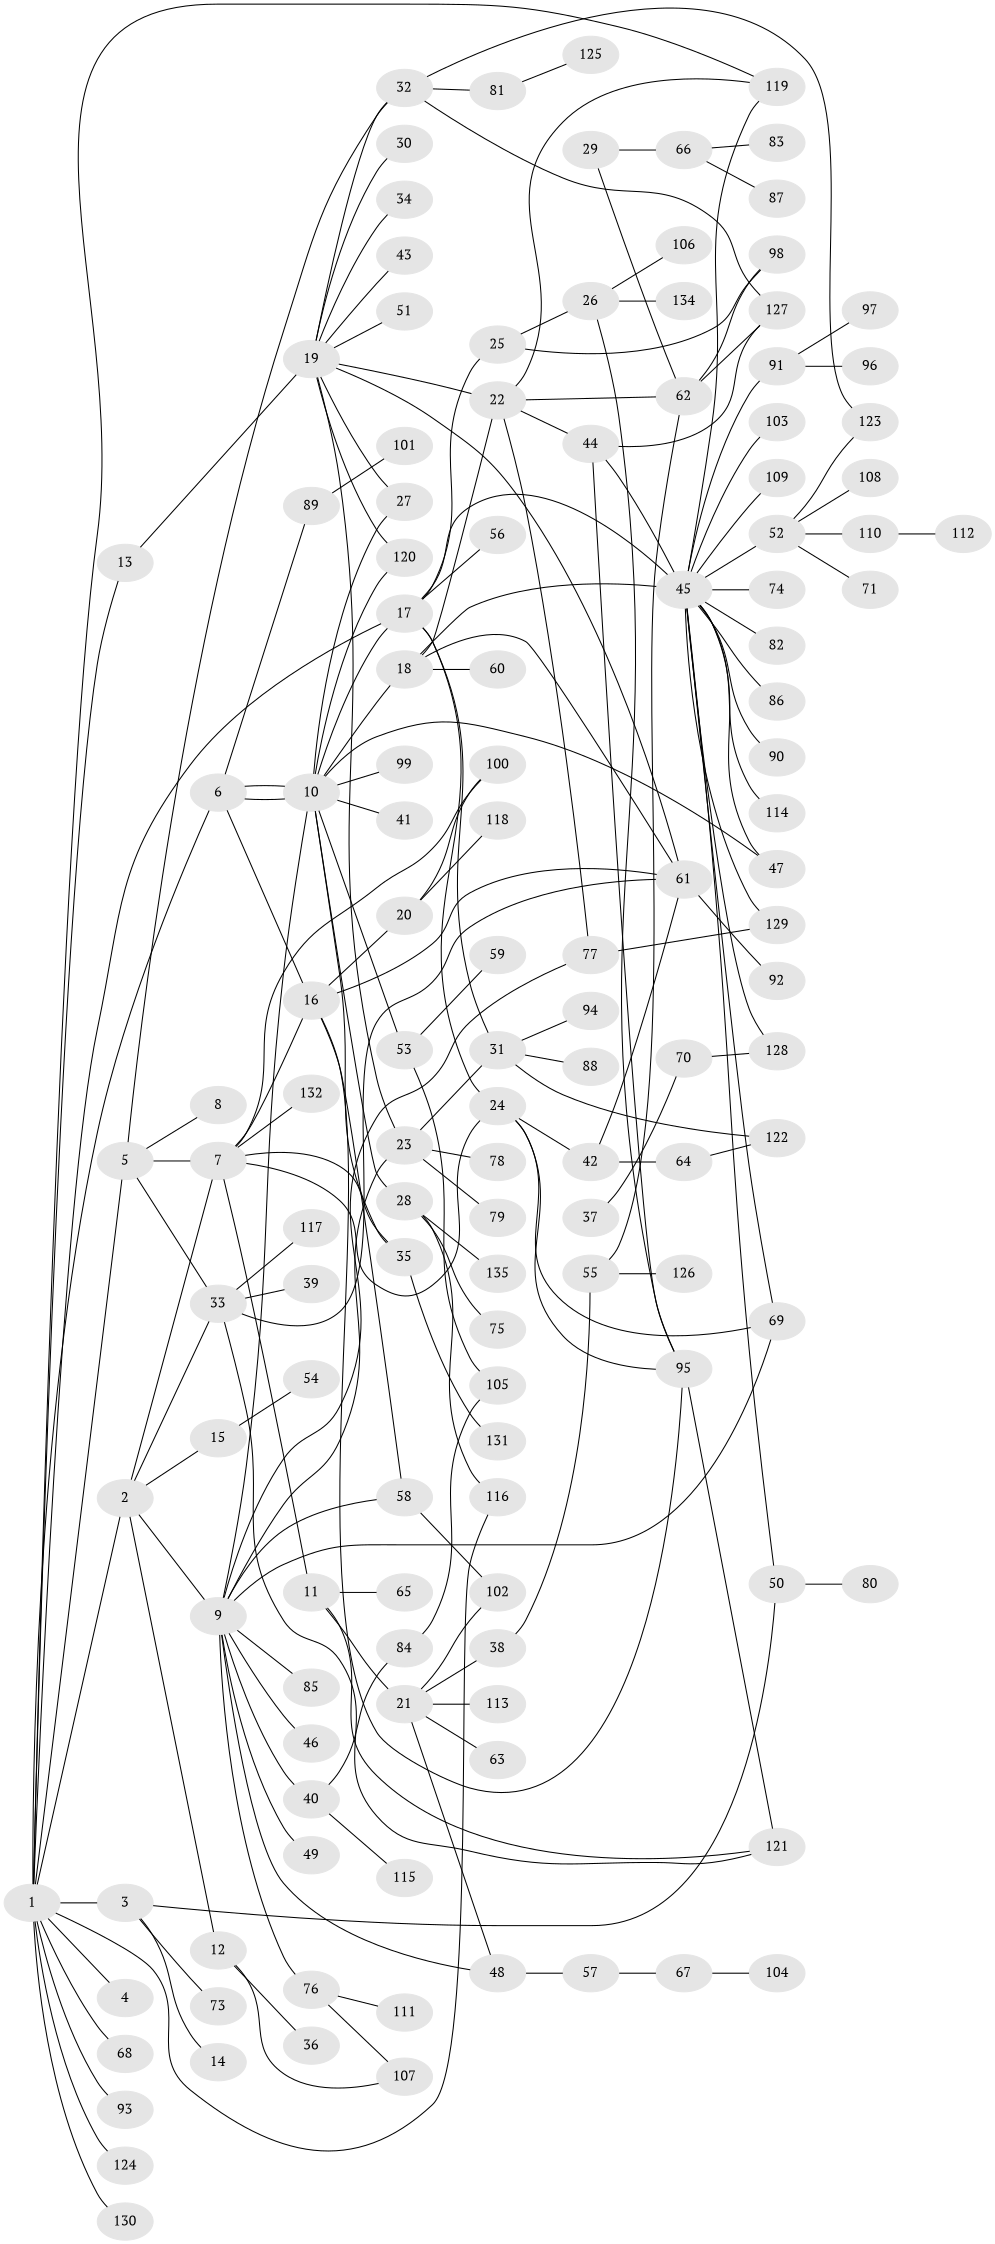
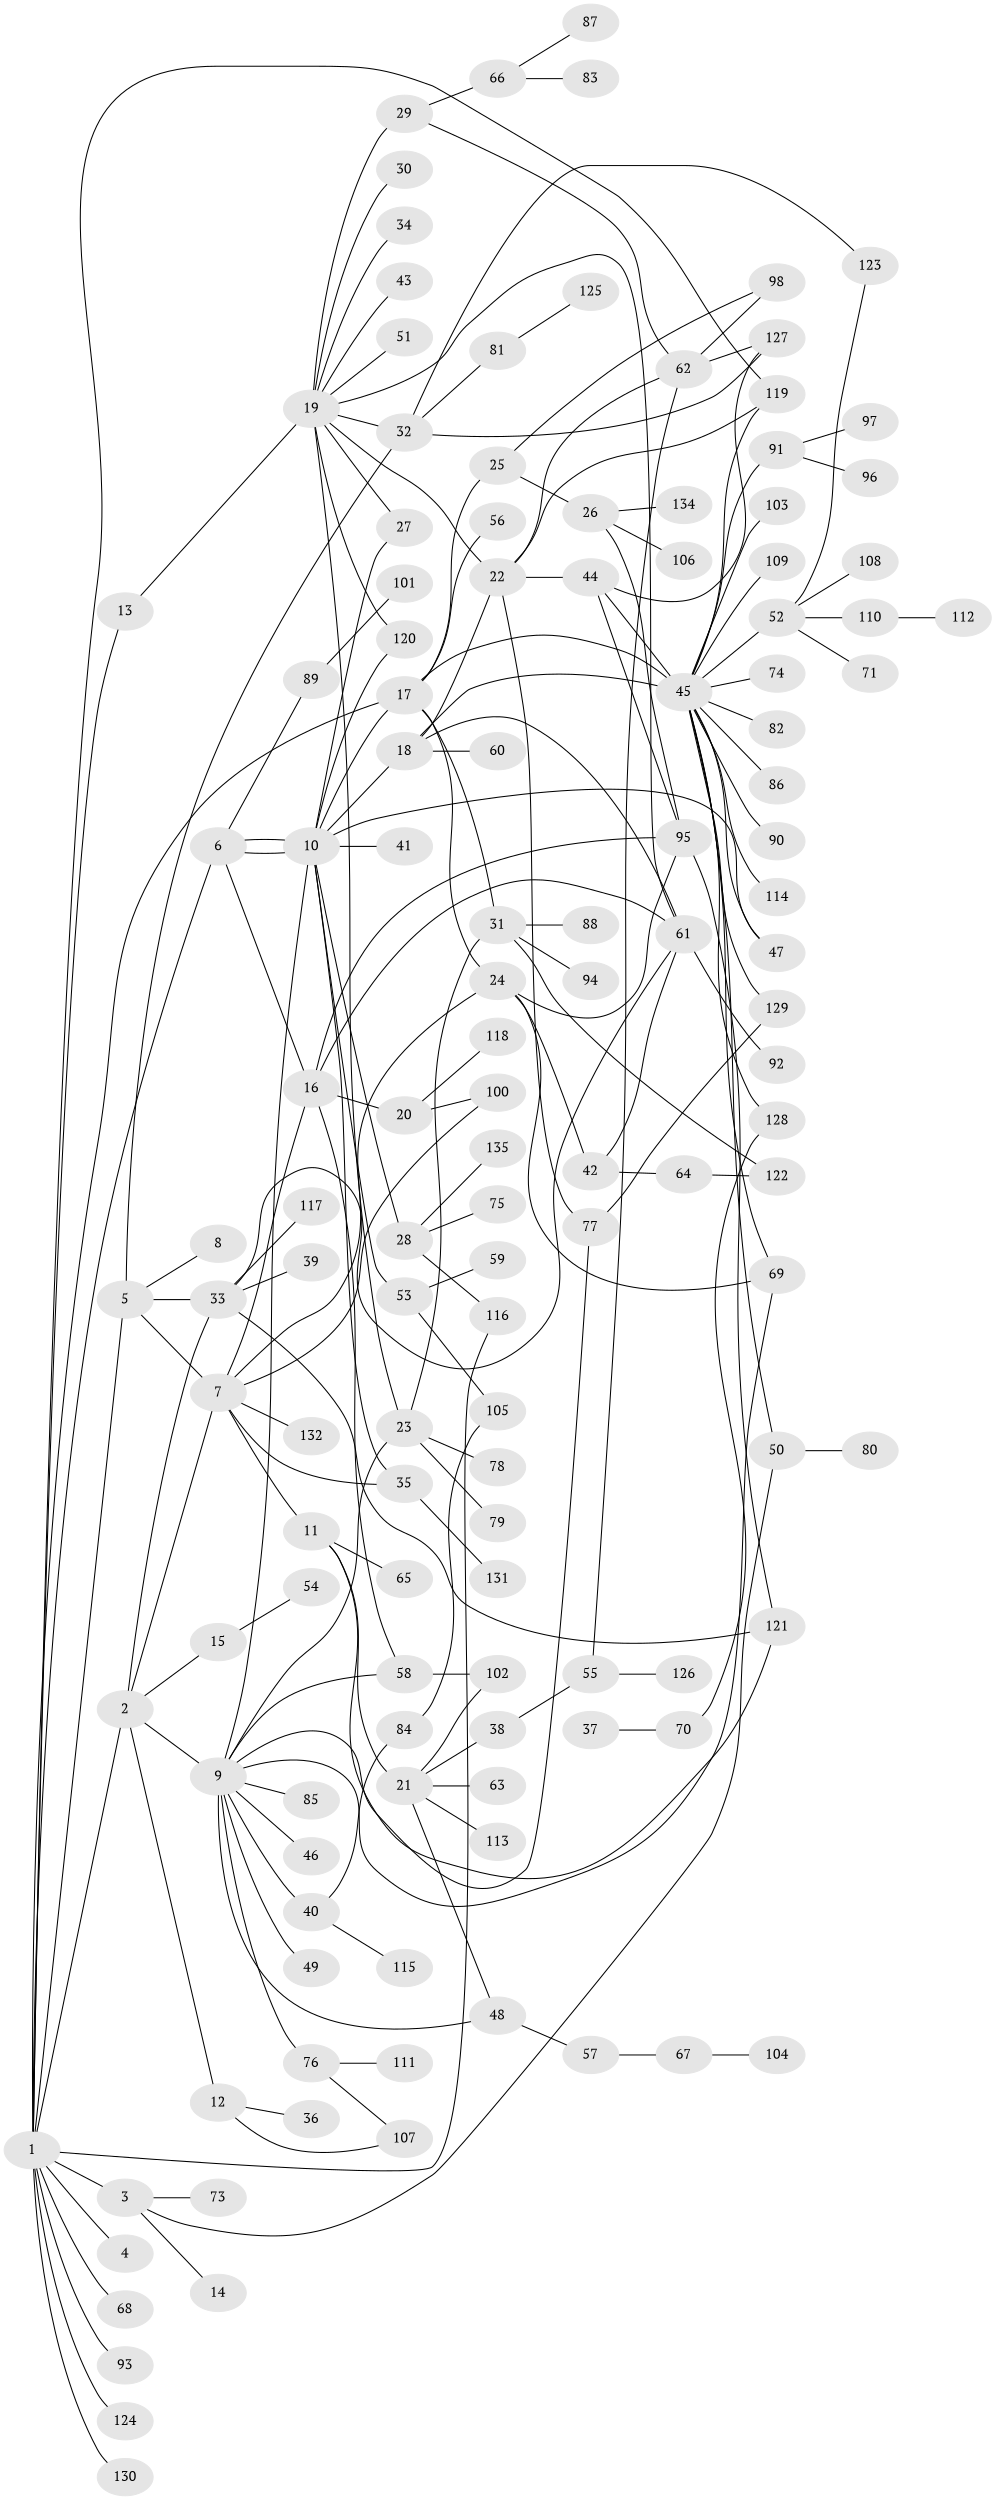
none -> (335, 254)
(405, 765) -> none
